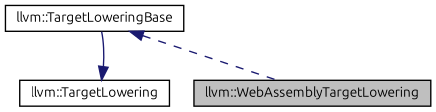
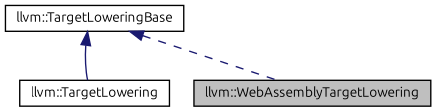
(104, 49) -> (86, 63)
